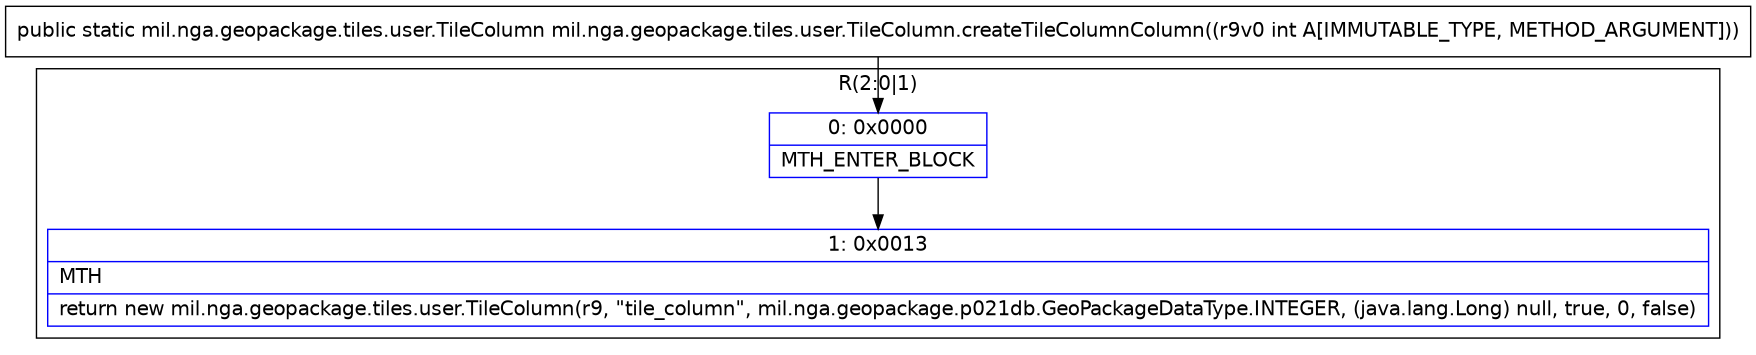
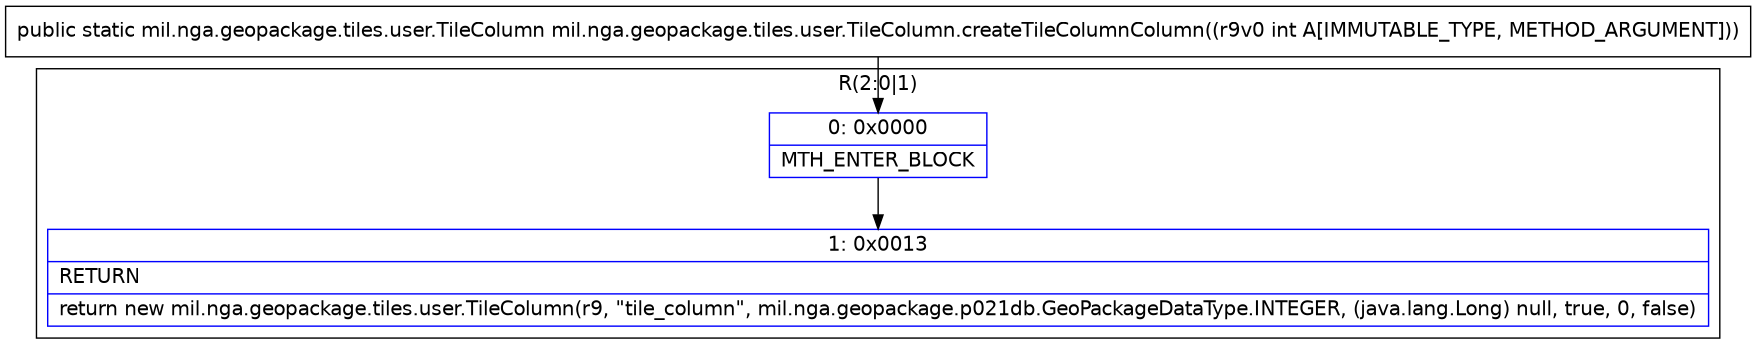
(81, 277) -> (100, 277)
